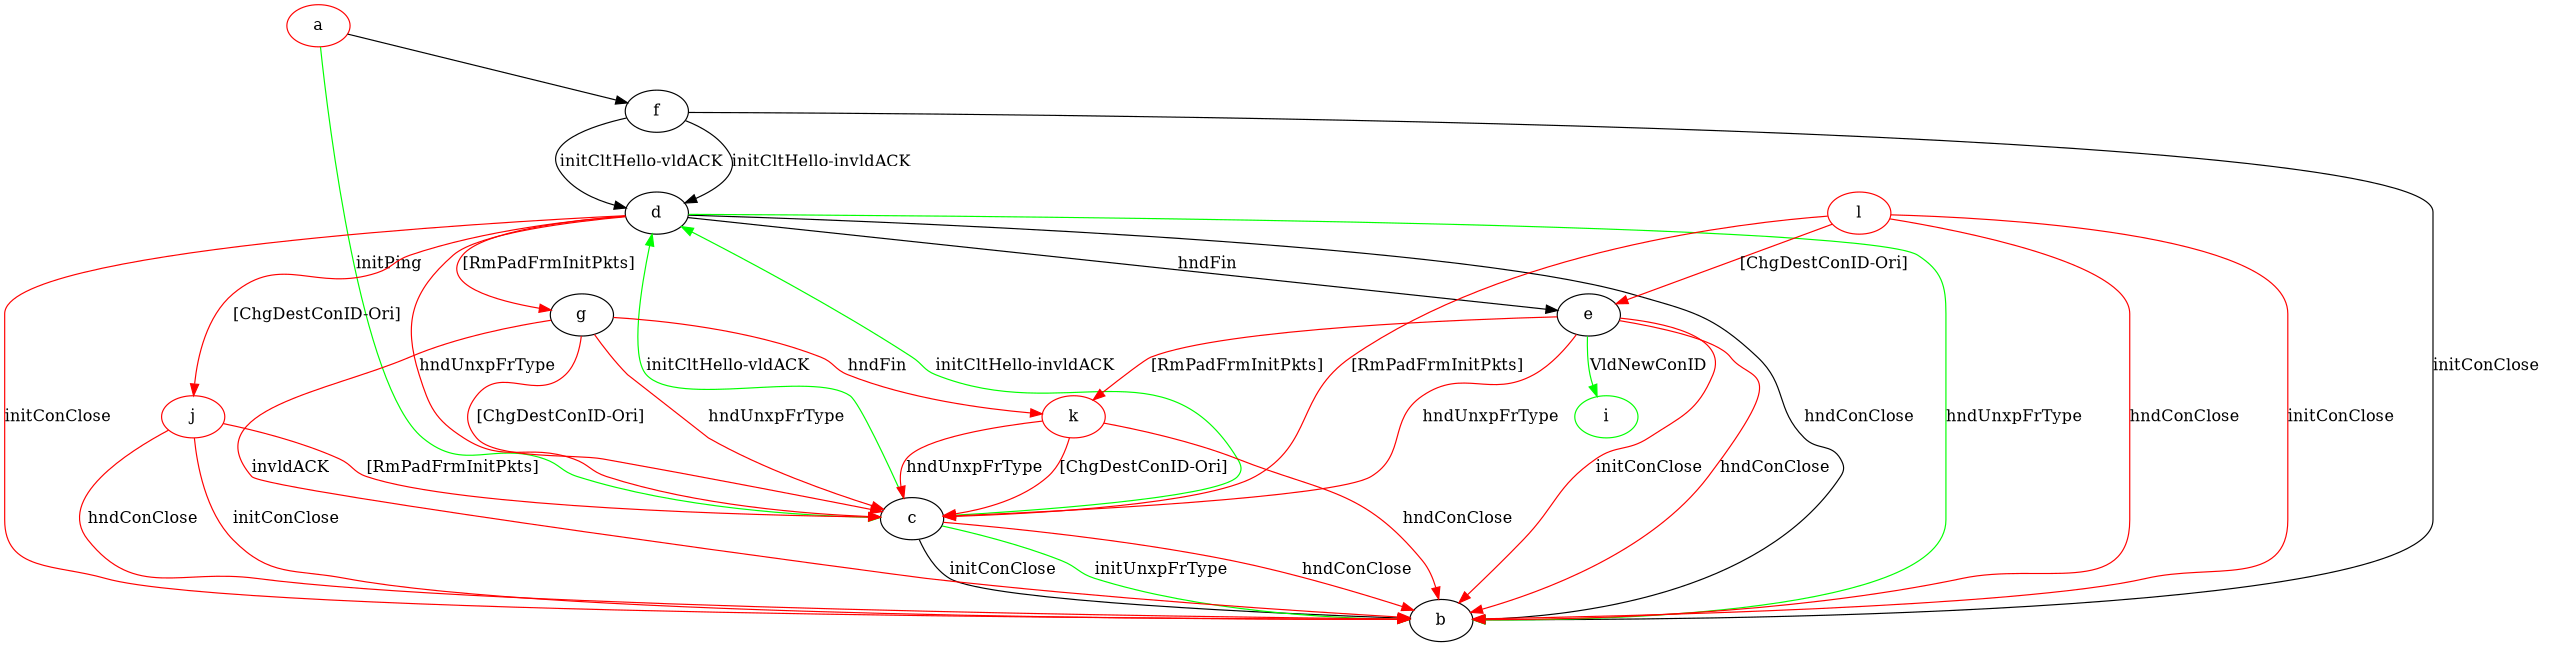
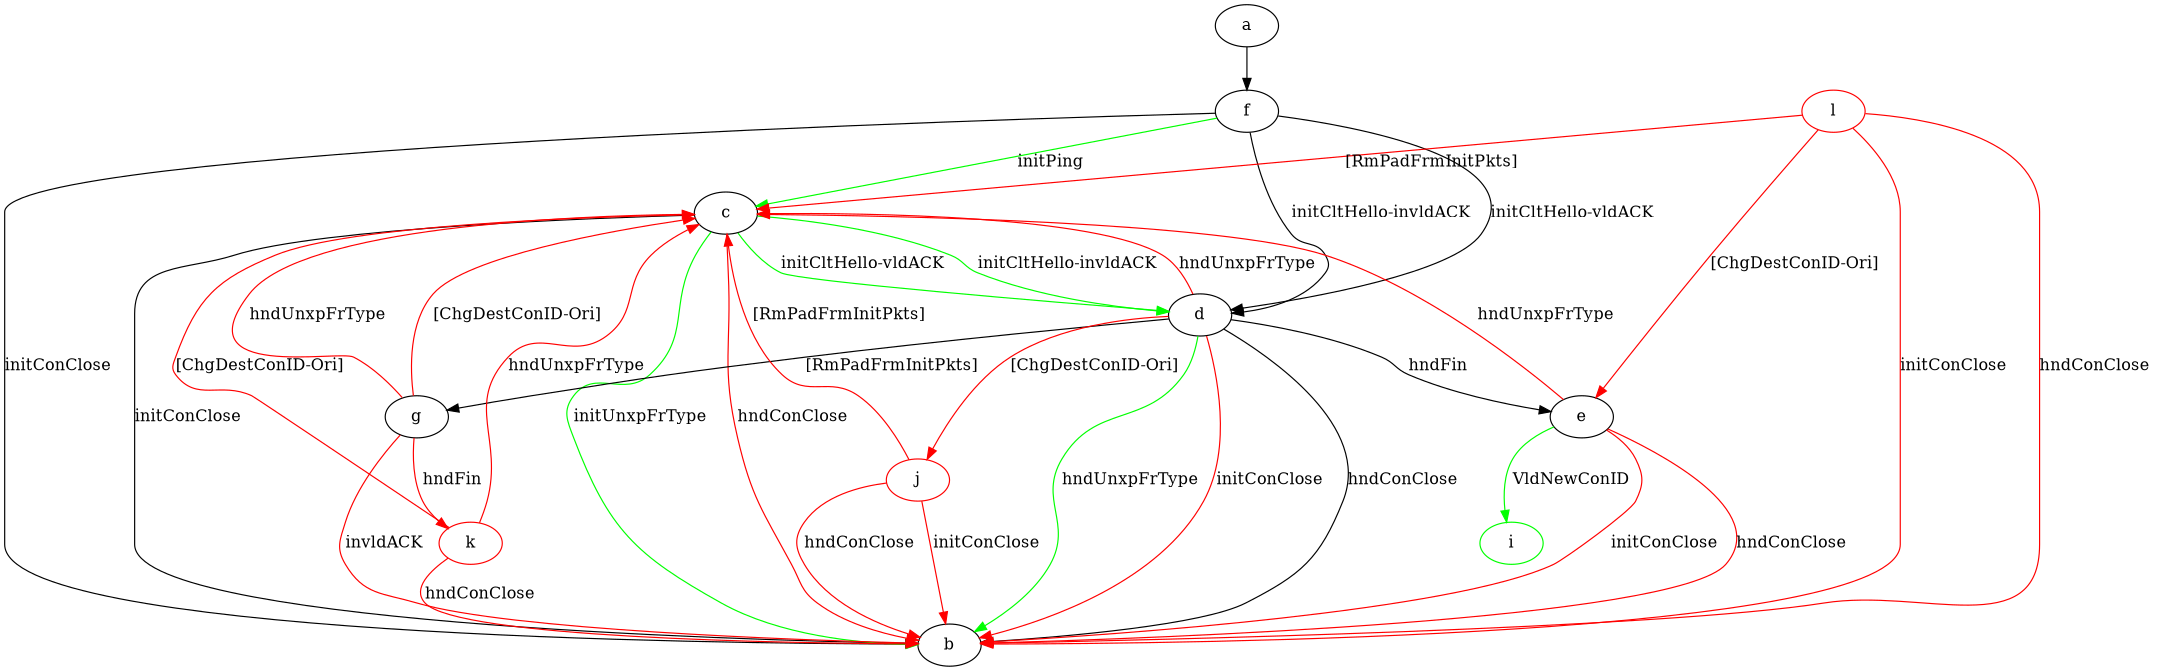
(318, 26) -> (1247, 26)
(460, 260) -> (813, 356)
(1323, 329) -> none
(444, 450) -> (992, 161)
